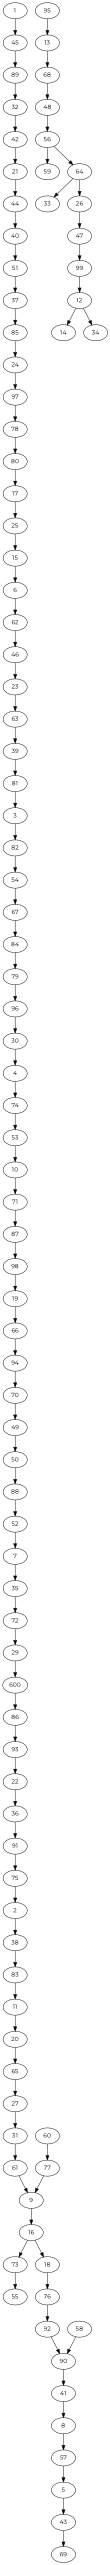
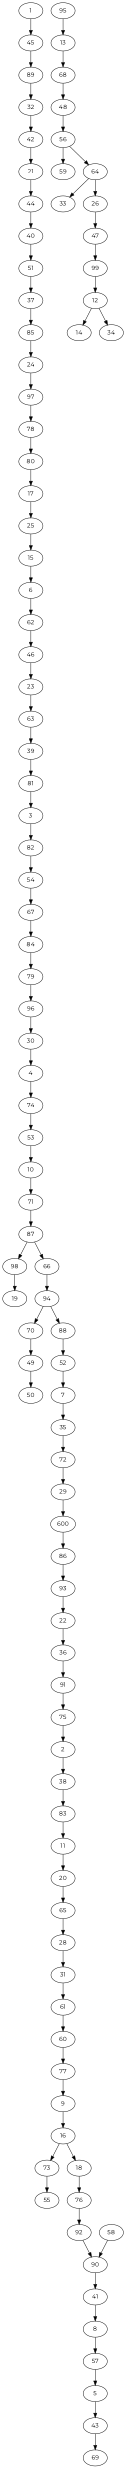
(15, 1313) -> (38, 1248)
(15, 1474) -> (54, 1313)
(15, 2104) -> (63, 1943)
(22, 2182) -> (63, 2021)
